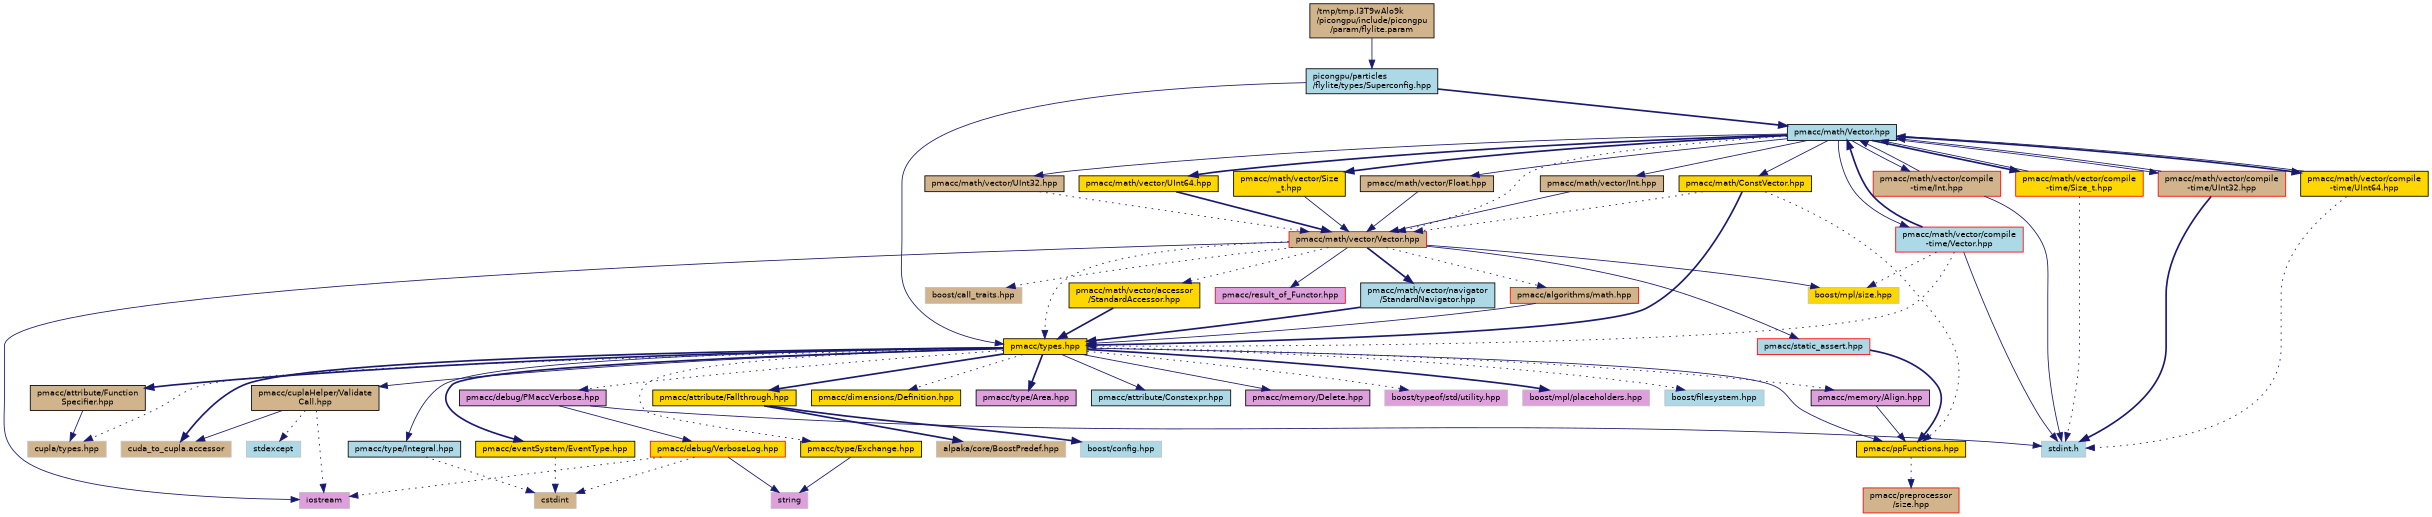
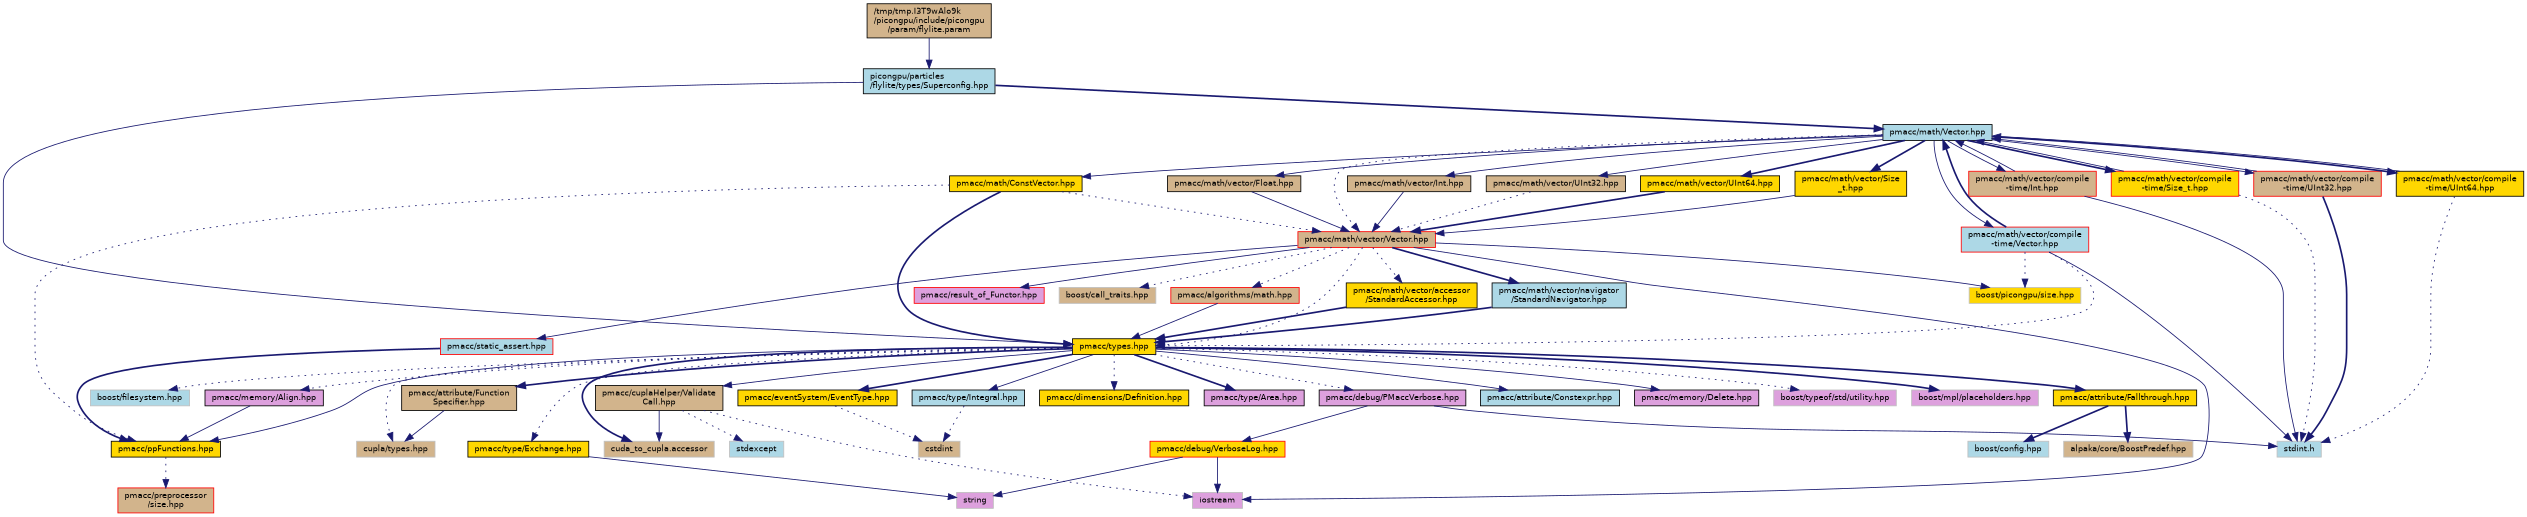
(1854, 295) -> (2025, 295)
(639, 474) -> none
(510, 476) -> (1218, 471)
